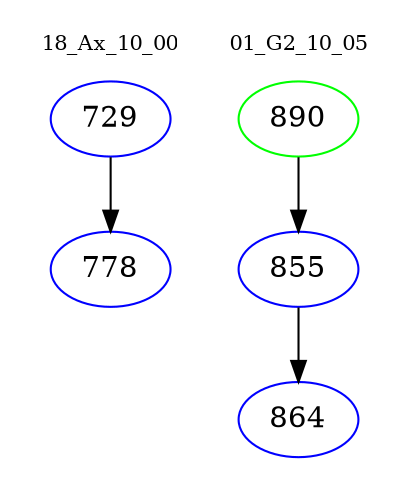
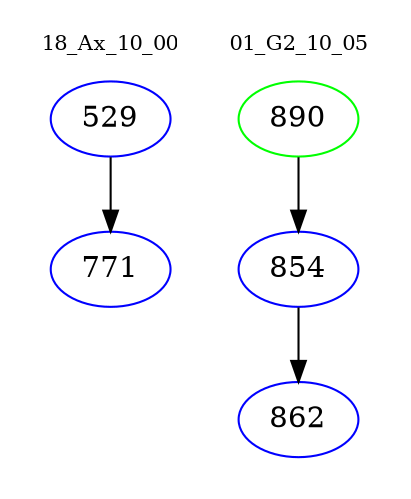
(111, 119) -> (111, 119)
(111, 269) -> (111, 269)
(299, 269) -> (299, 269)
(299, 420) -> (299, 420)
